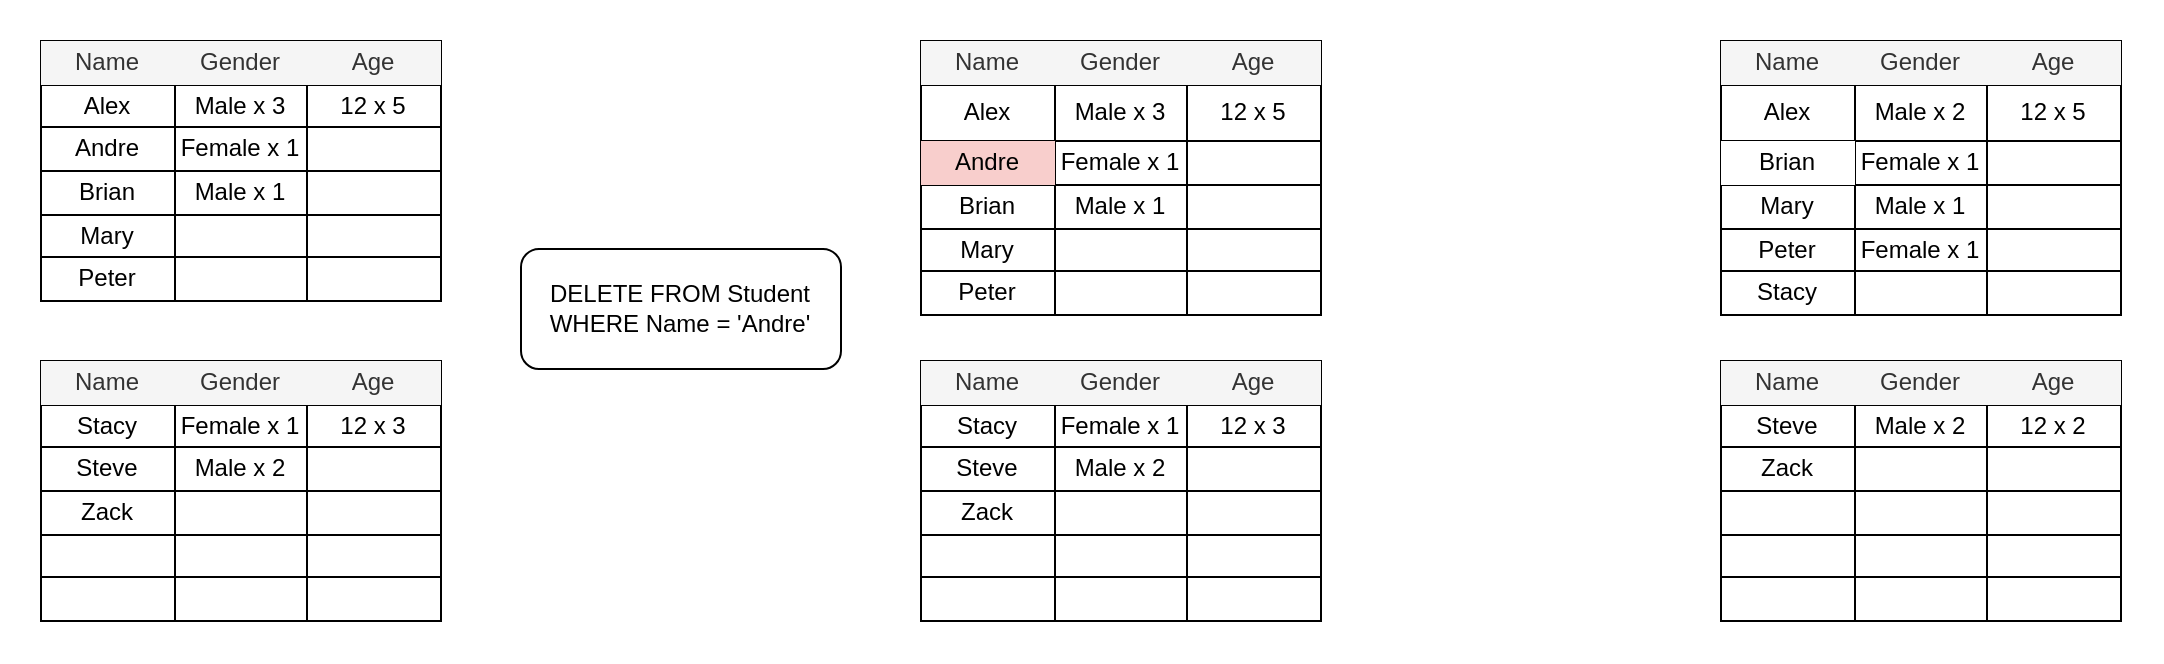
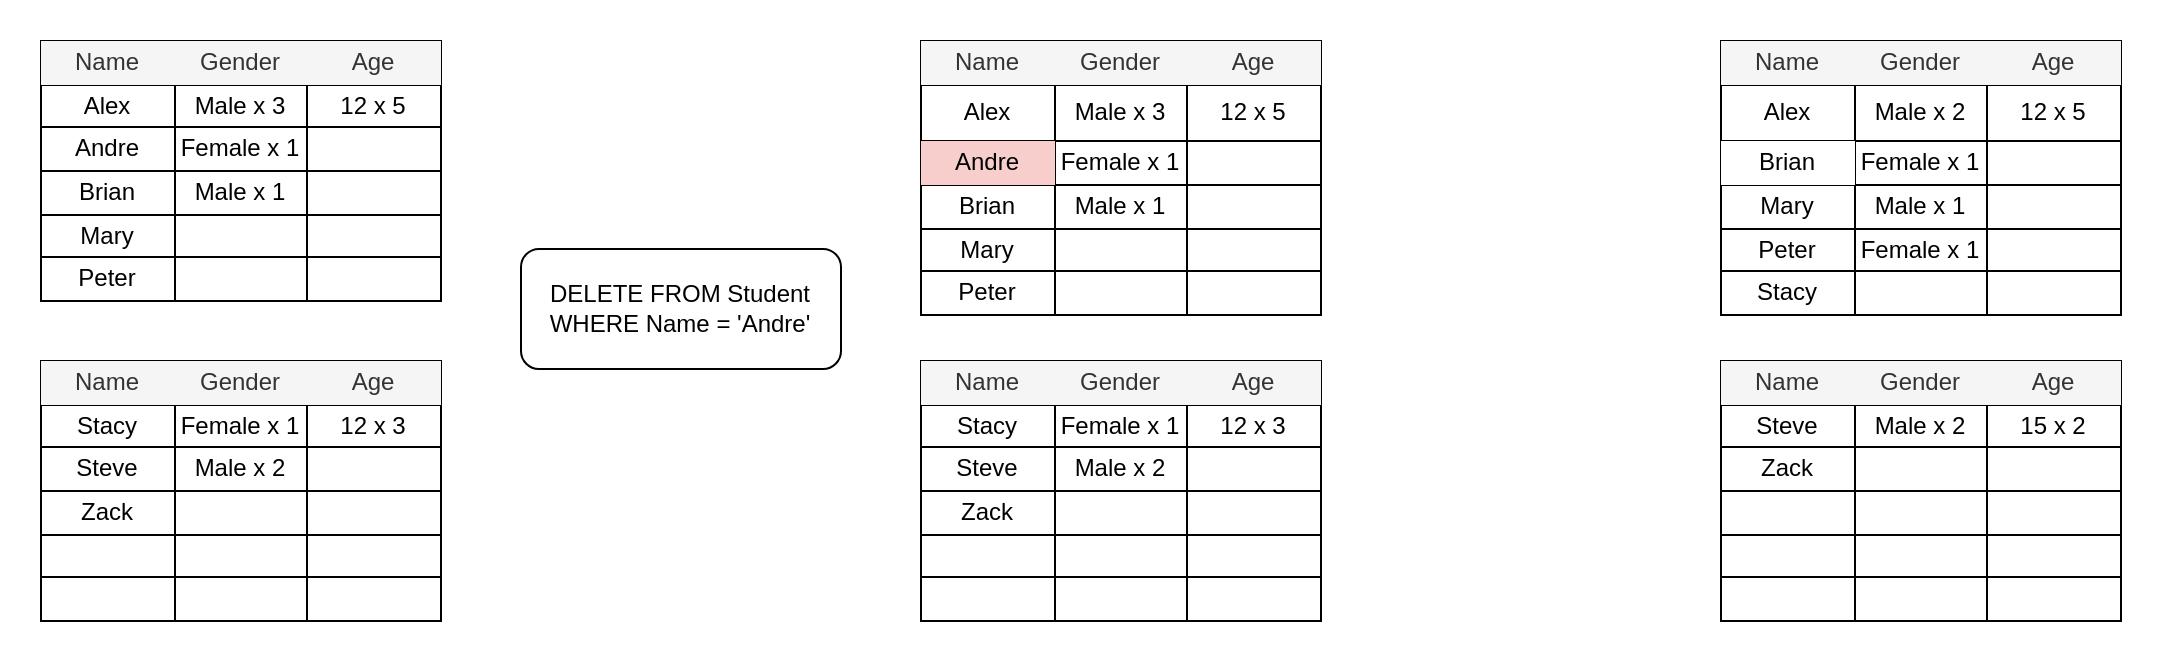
(2054, 427) -> (2054, 427)
